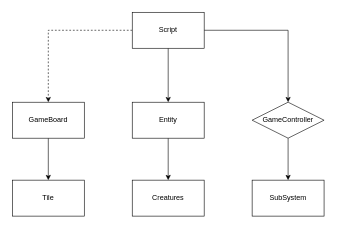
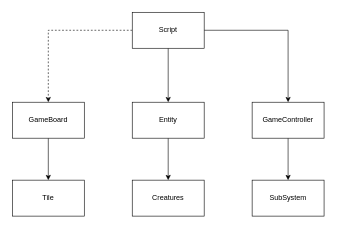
(288, 120) -> (288, 120)
